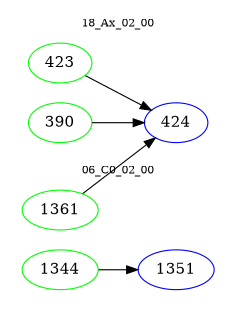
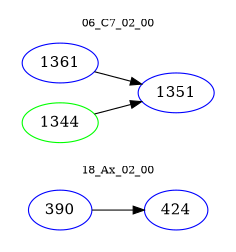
(60, 63) -> none
(60, 123) -> (60, 210)
(114, 169) -> (113, 76)
(118, 171) -> (118, 24)
(60, 210) -> (60, 63)
